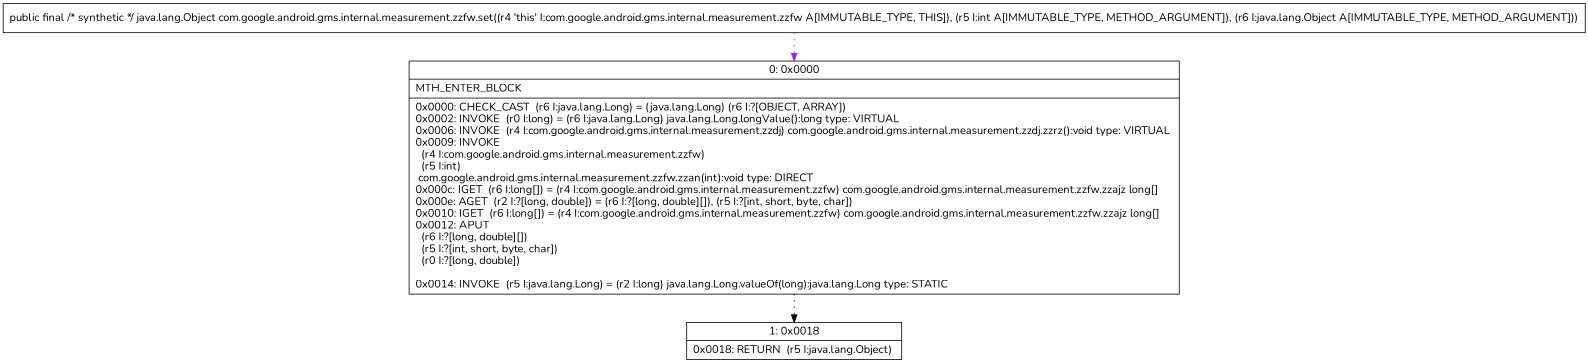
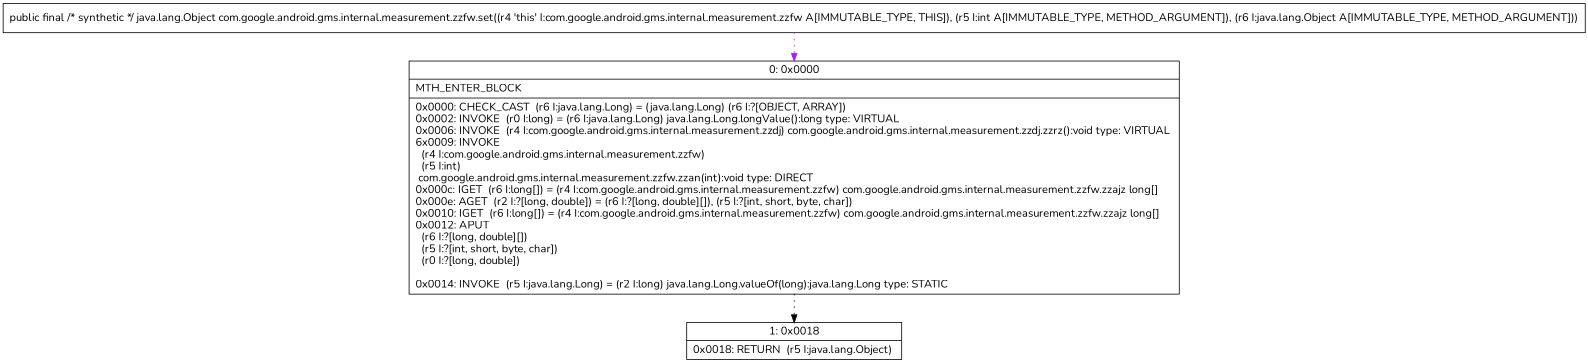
(461, 143) -> (461, 143)
